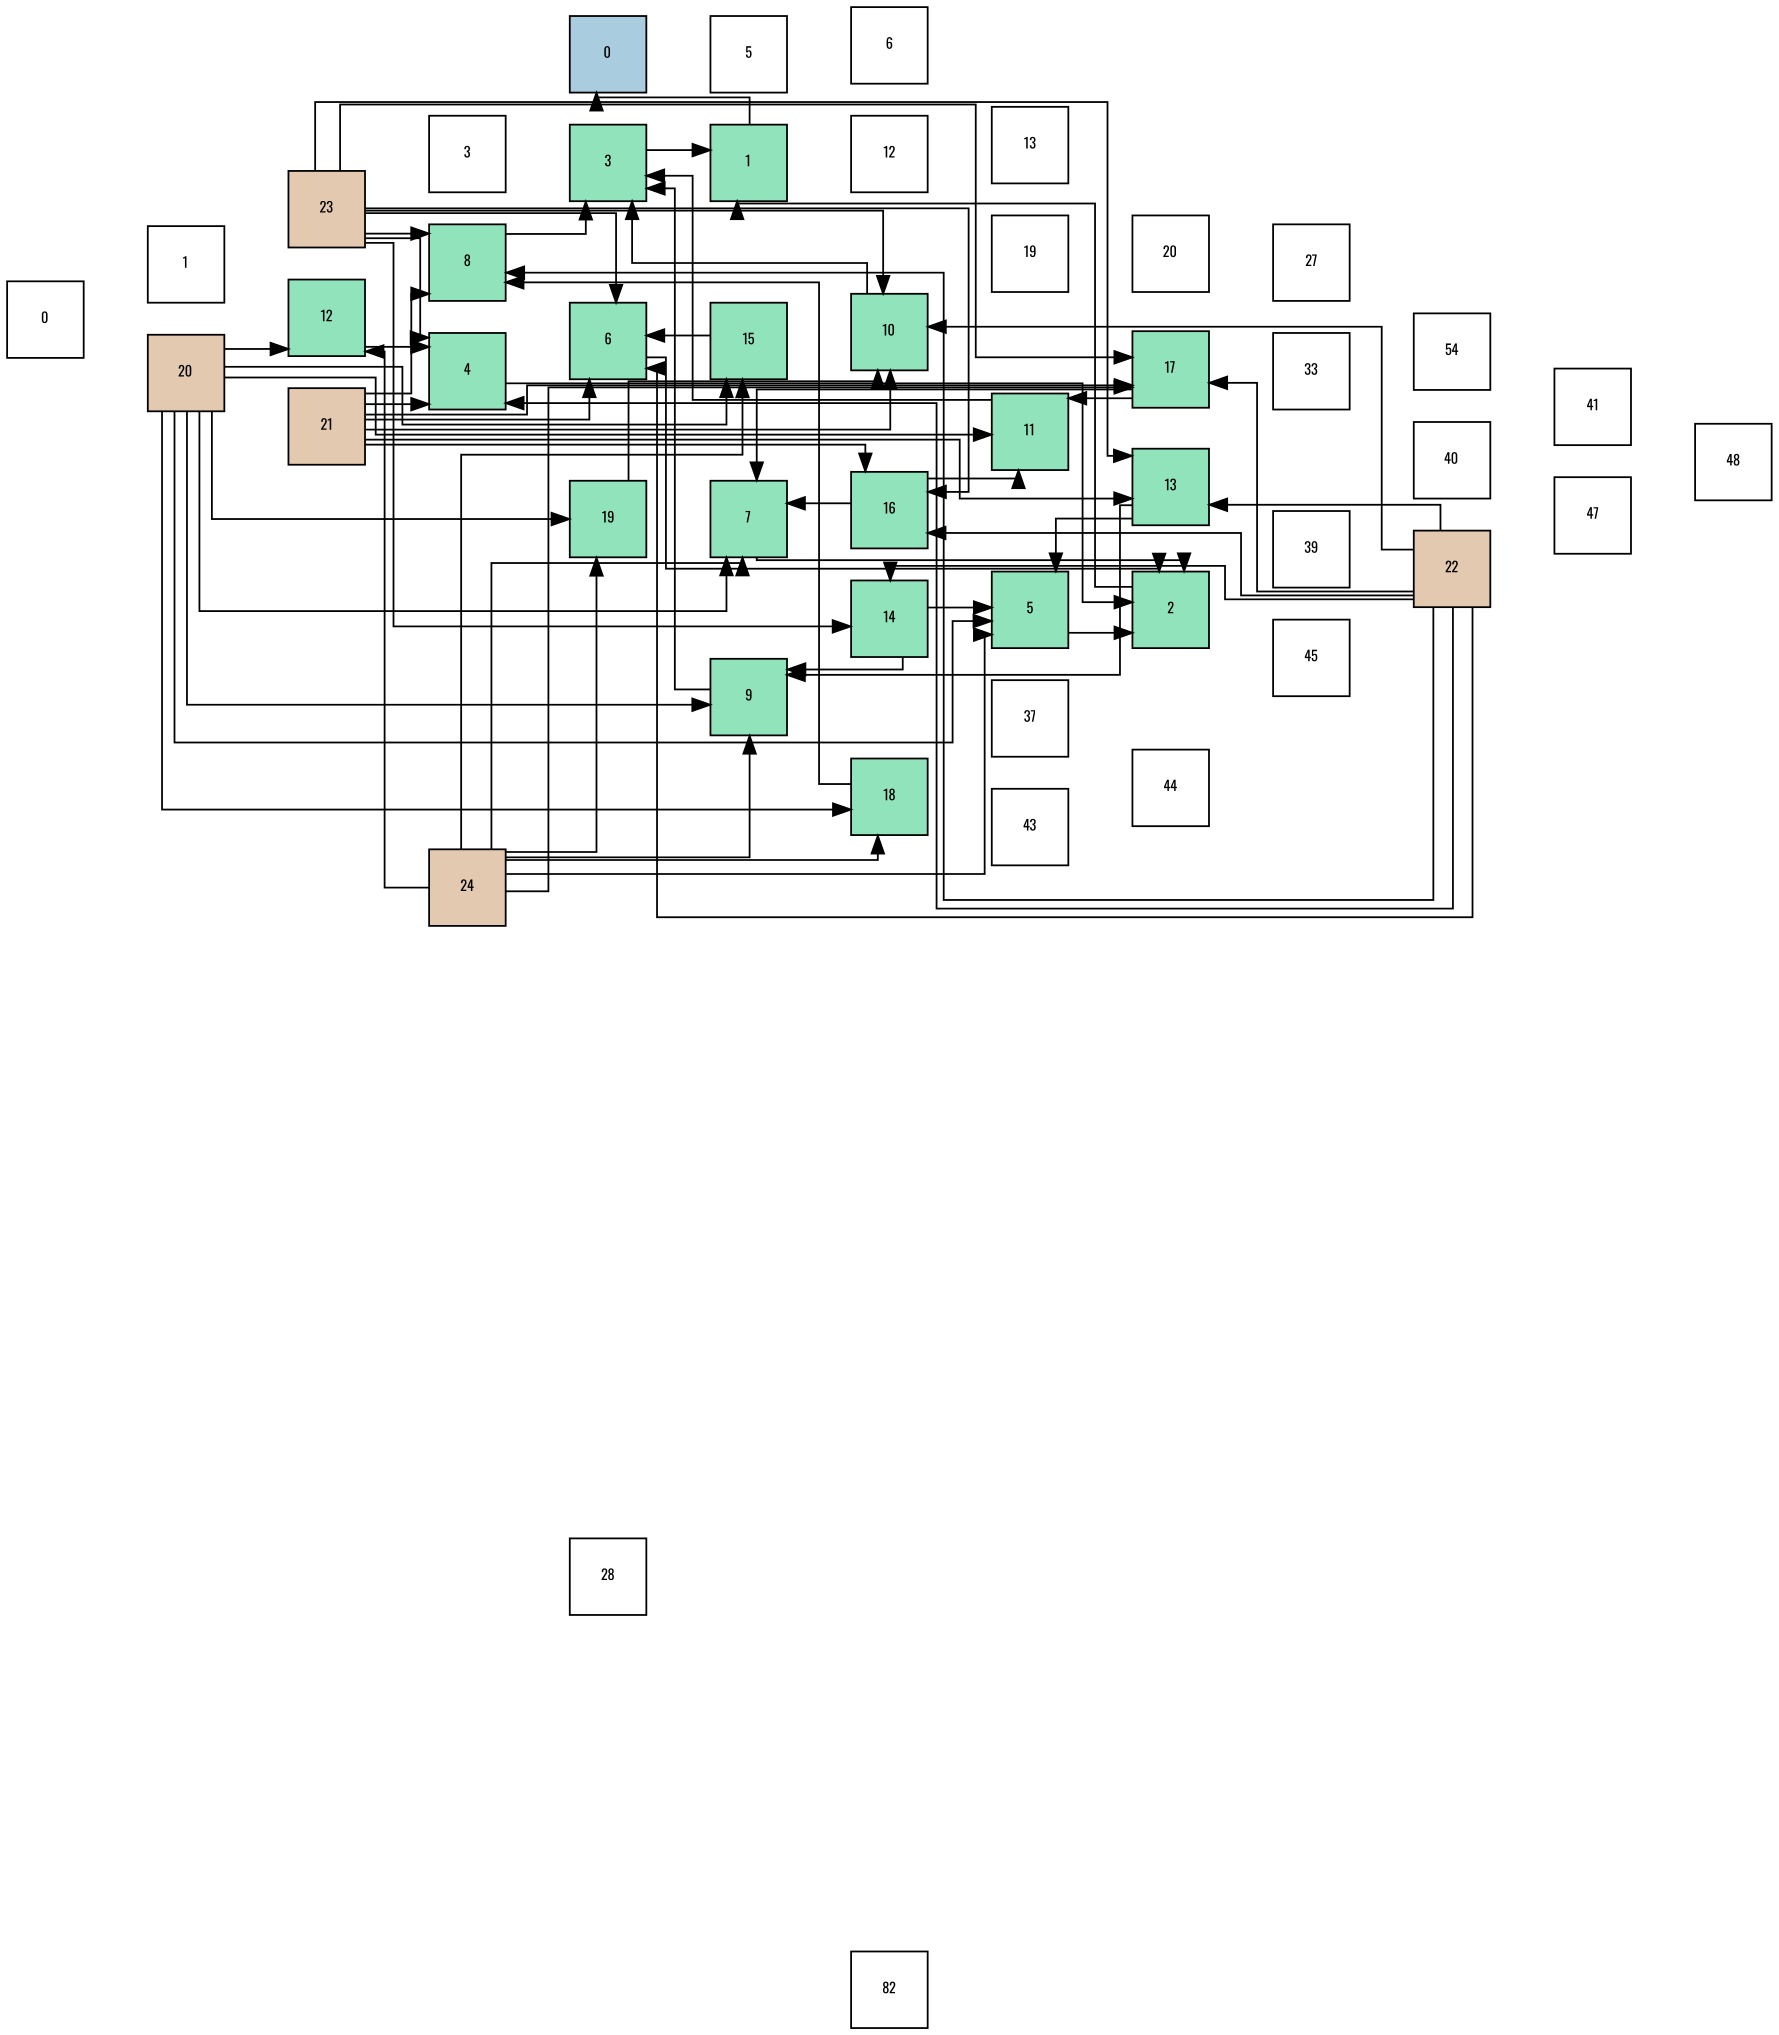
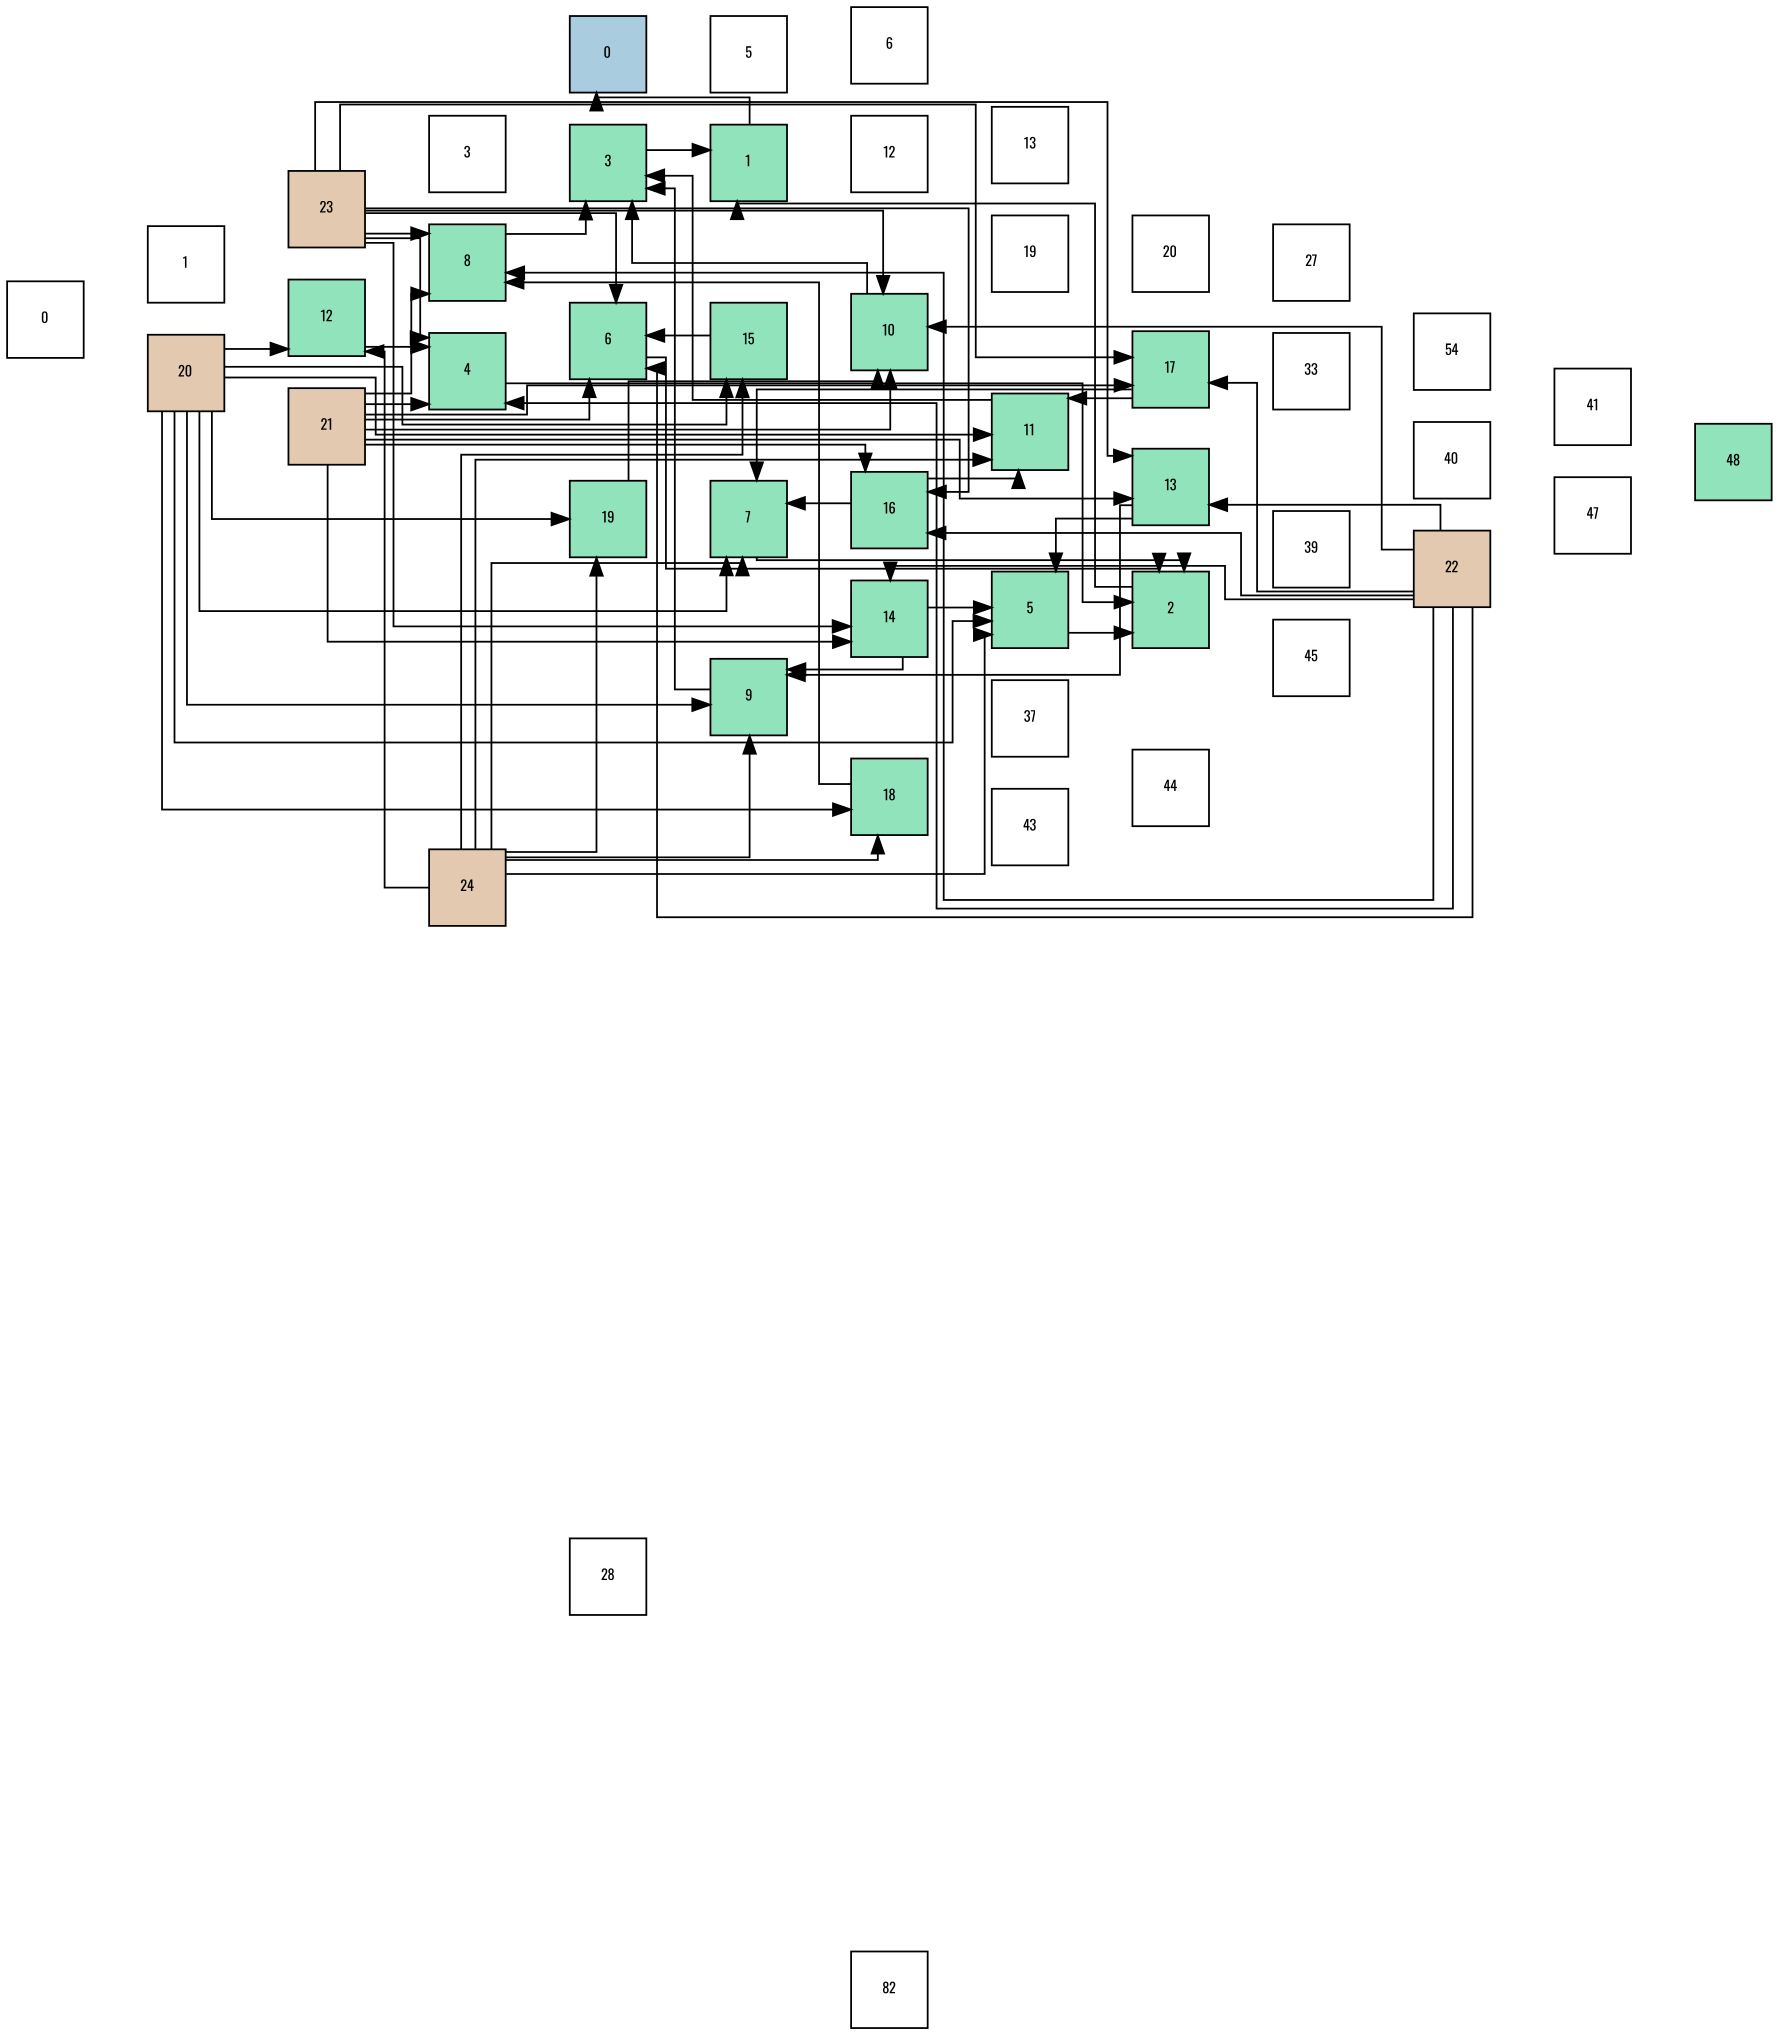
(1733, 462) -> (1733, 462)
(548, 489) -> (475, 472)
none -> (509, 642)
